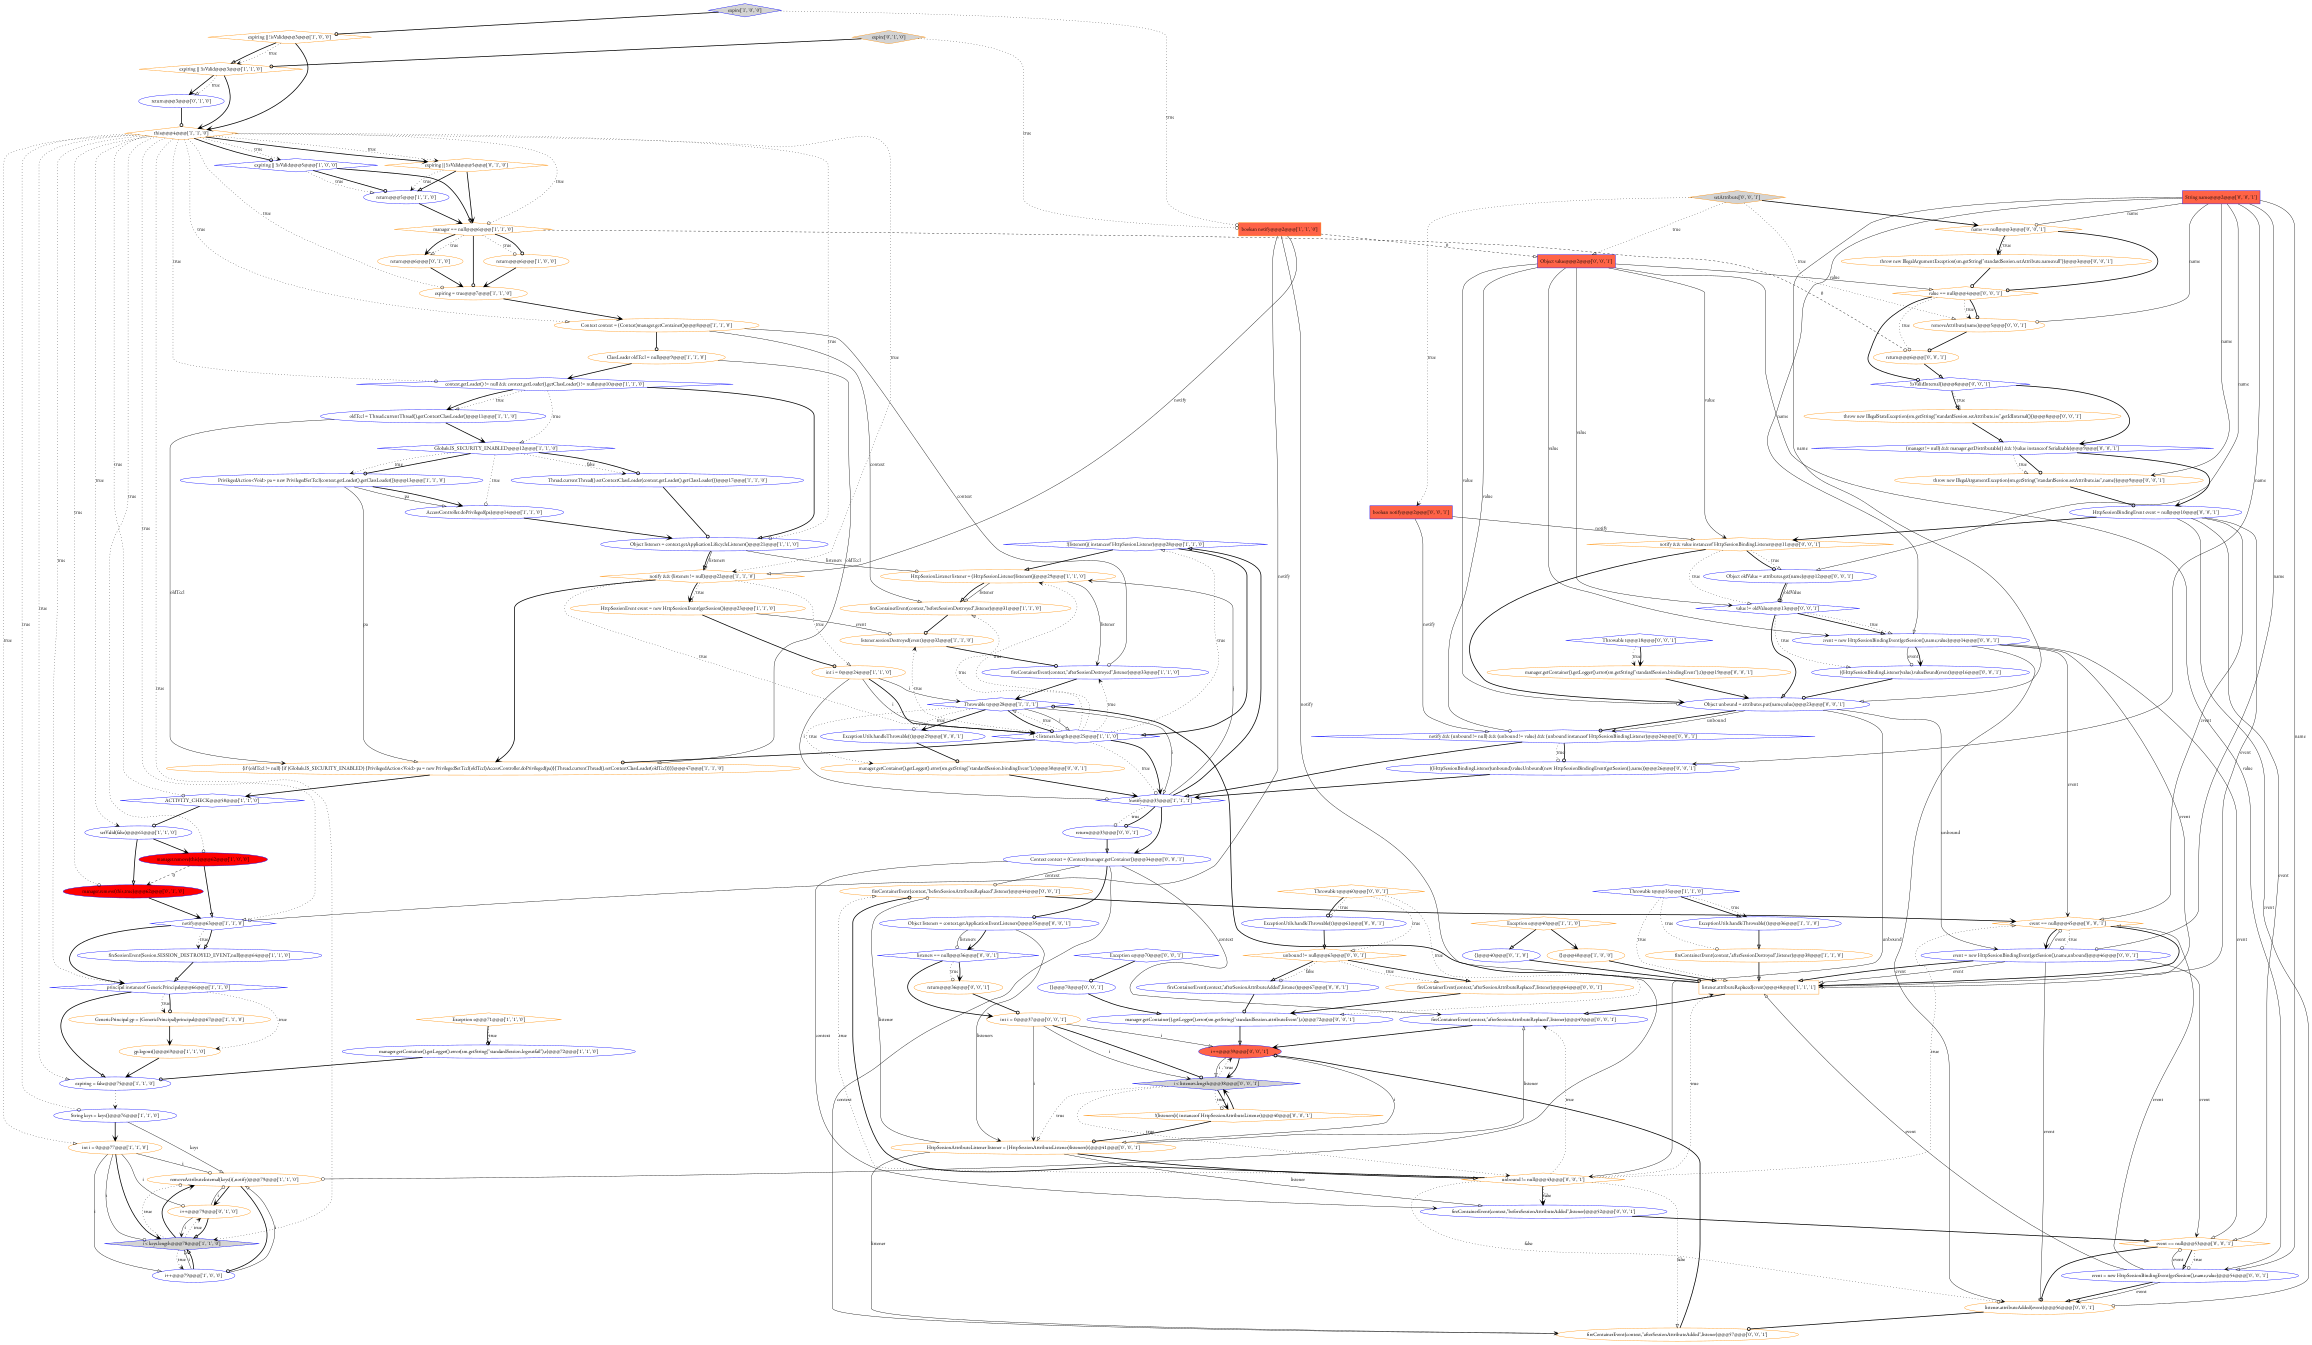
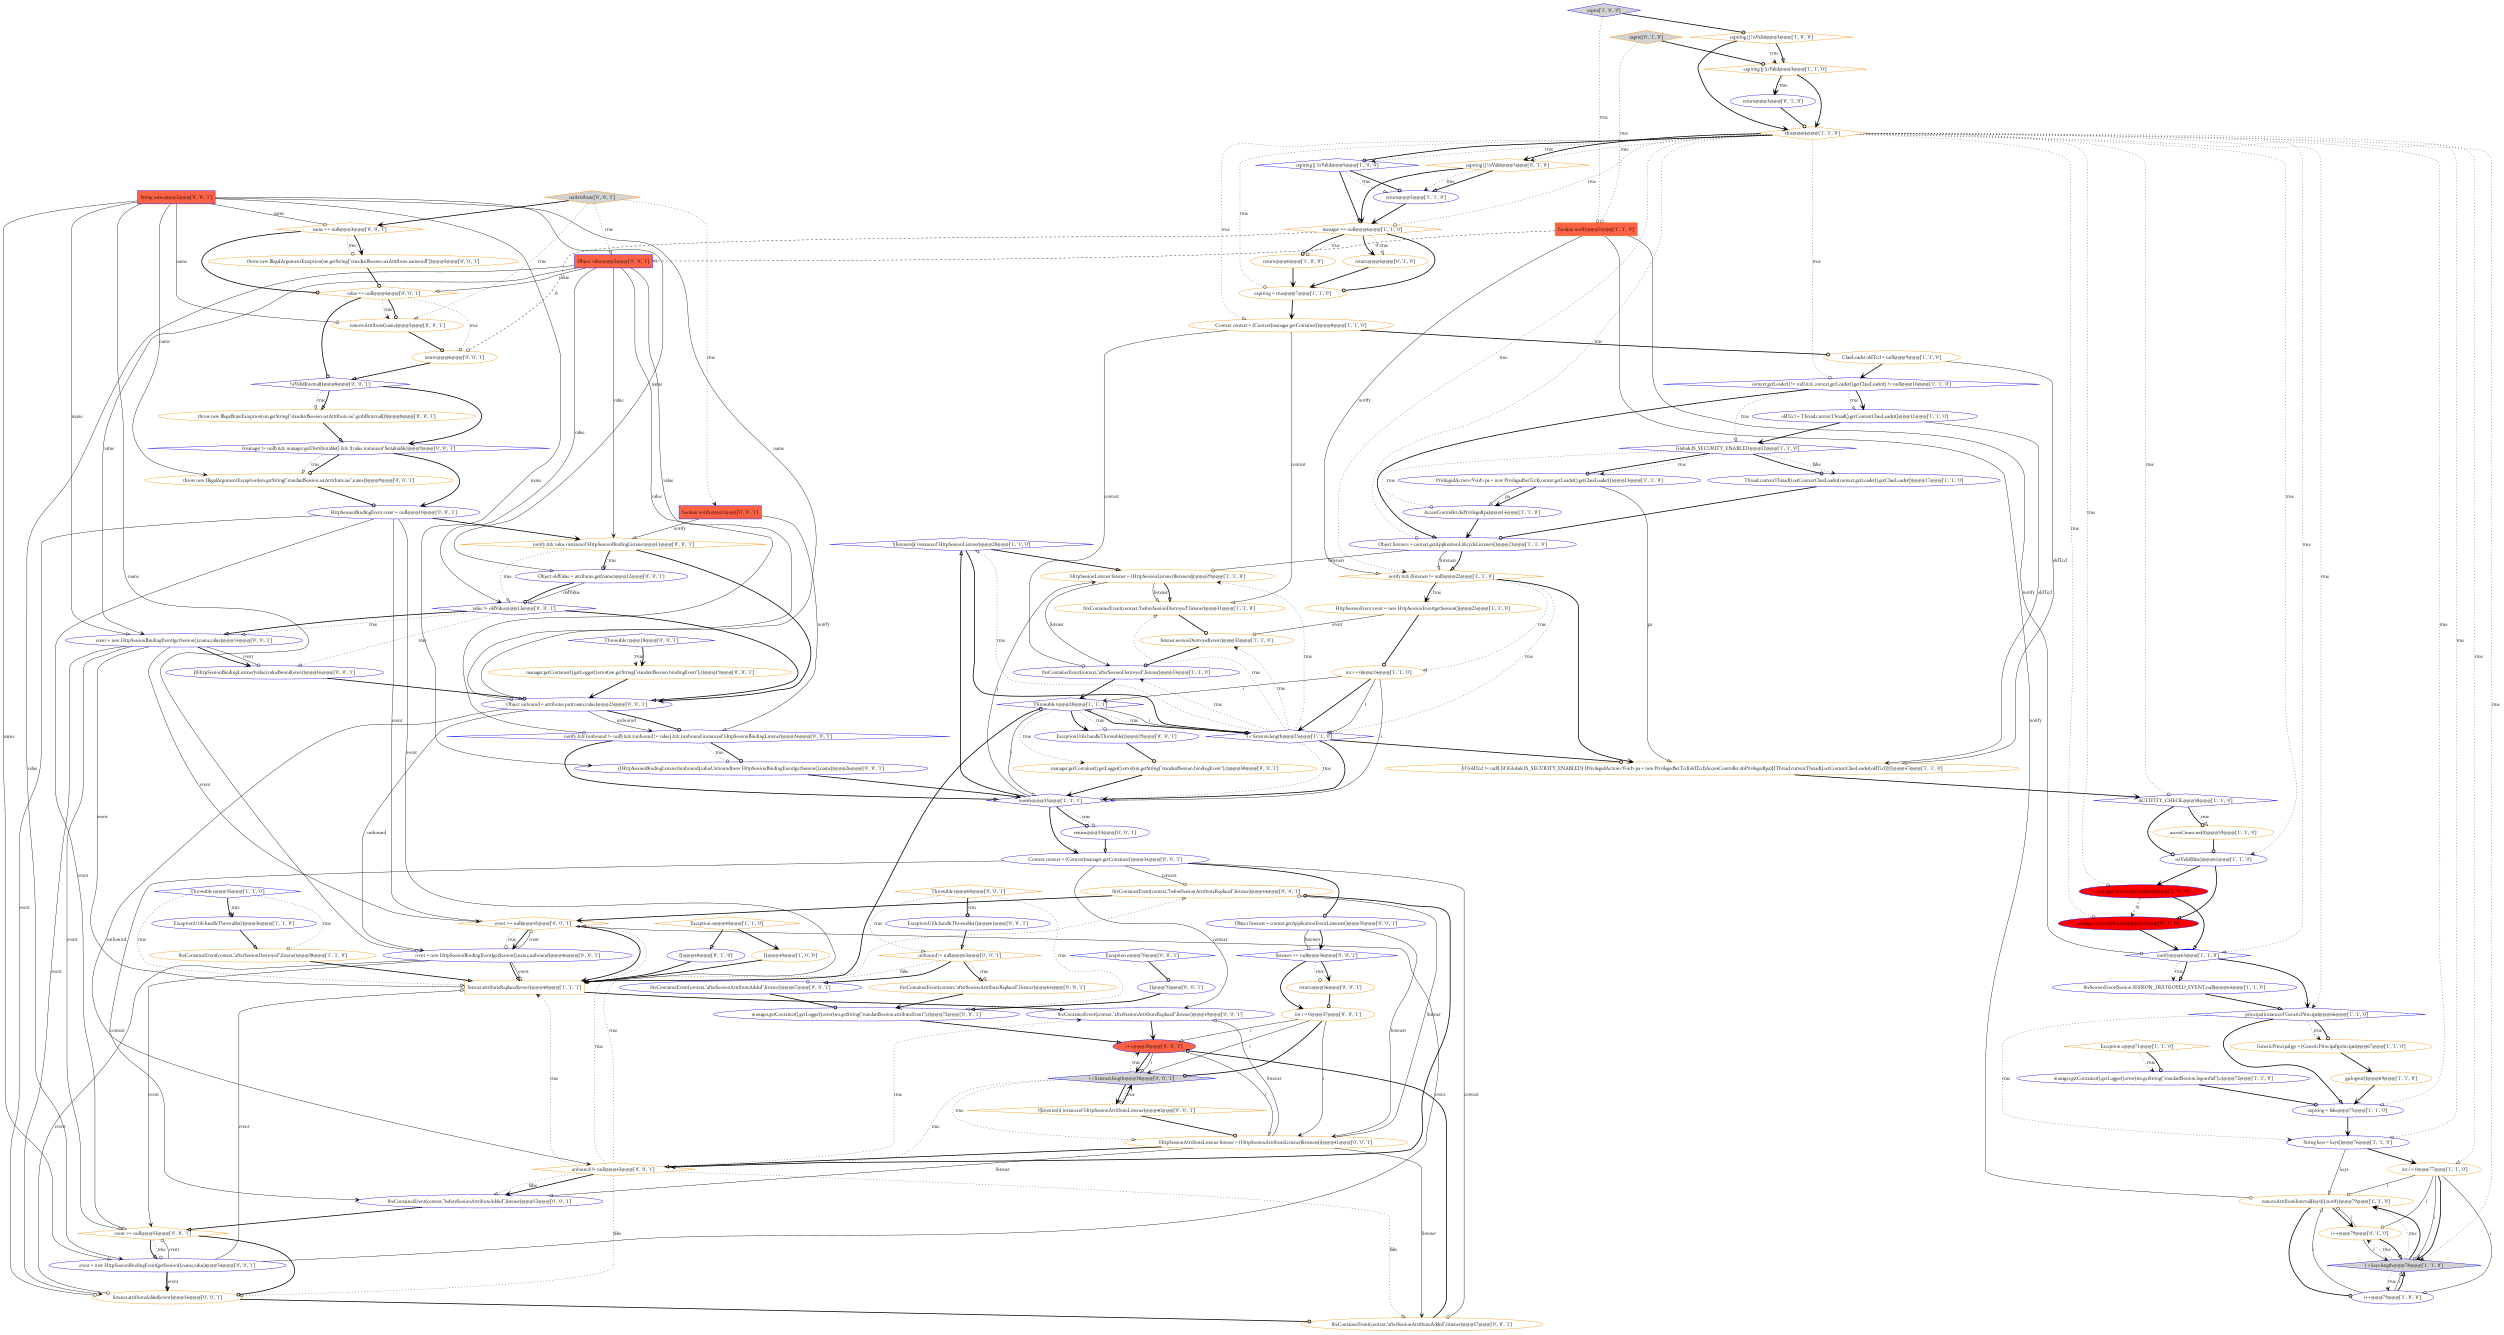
none -> (2213, 833)
(276, 1016) -> (2006, 1113)
(115, 1098) -> (2348, 1125)
